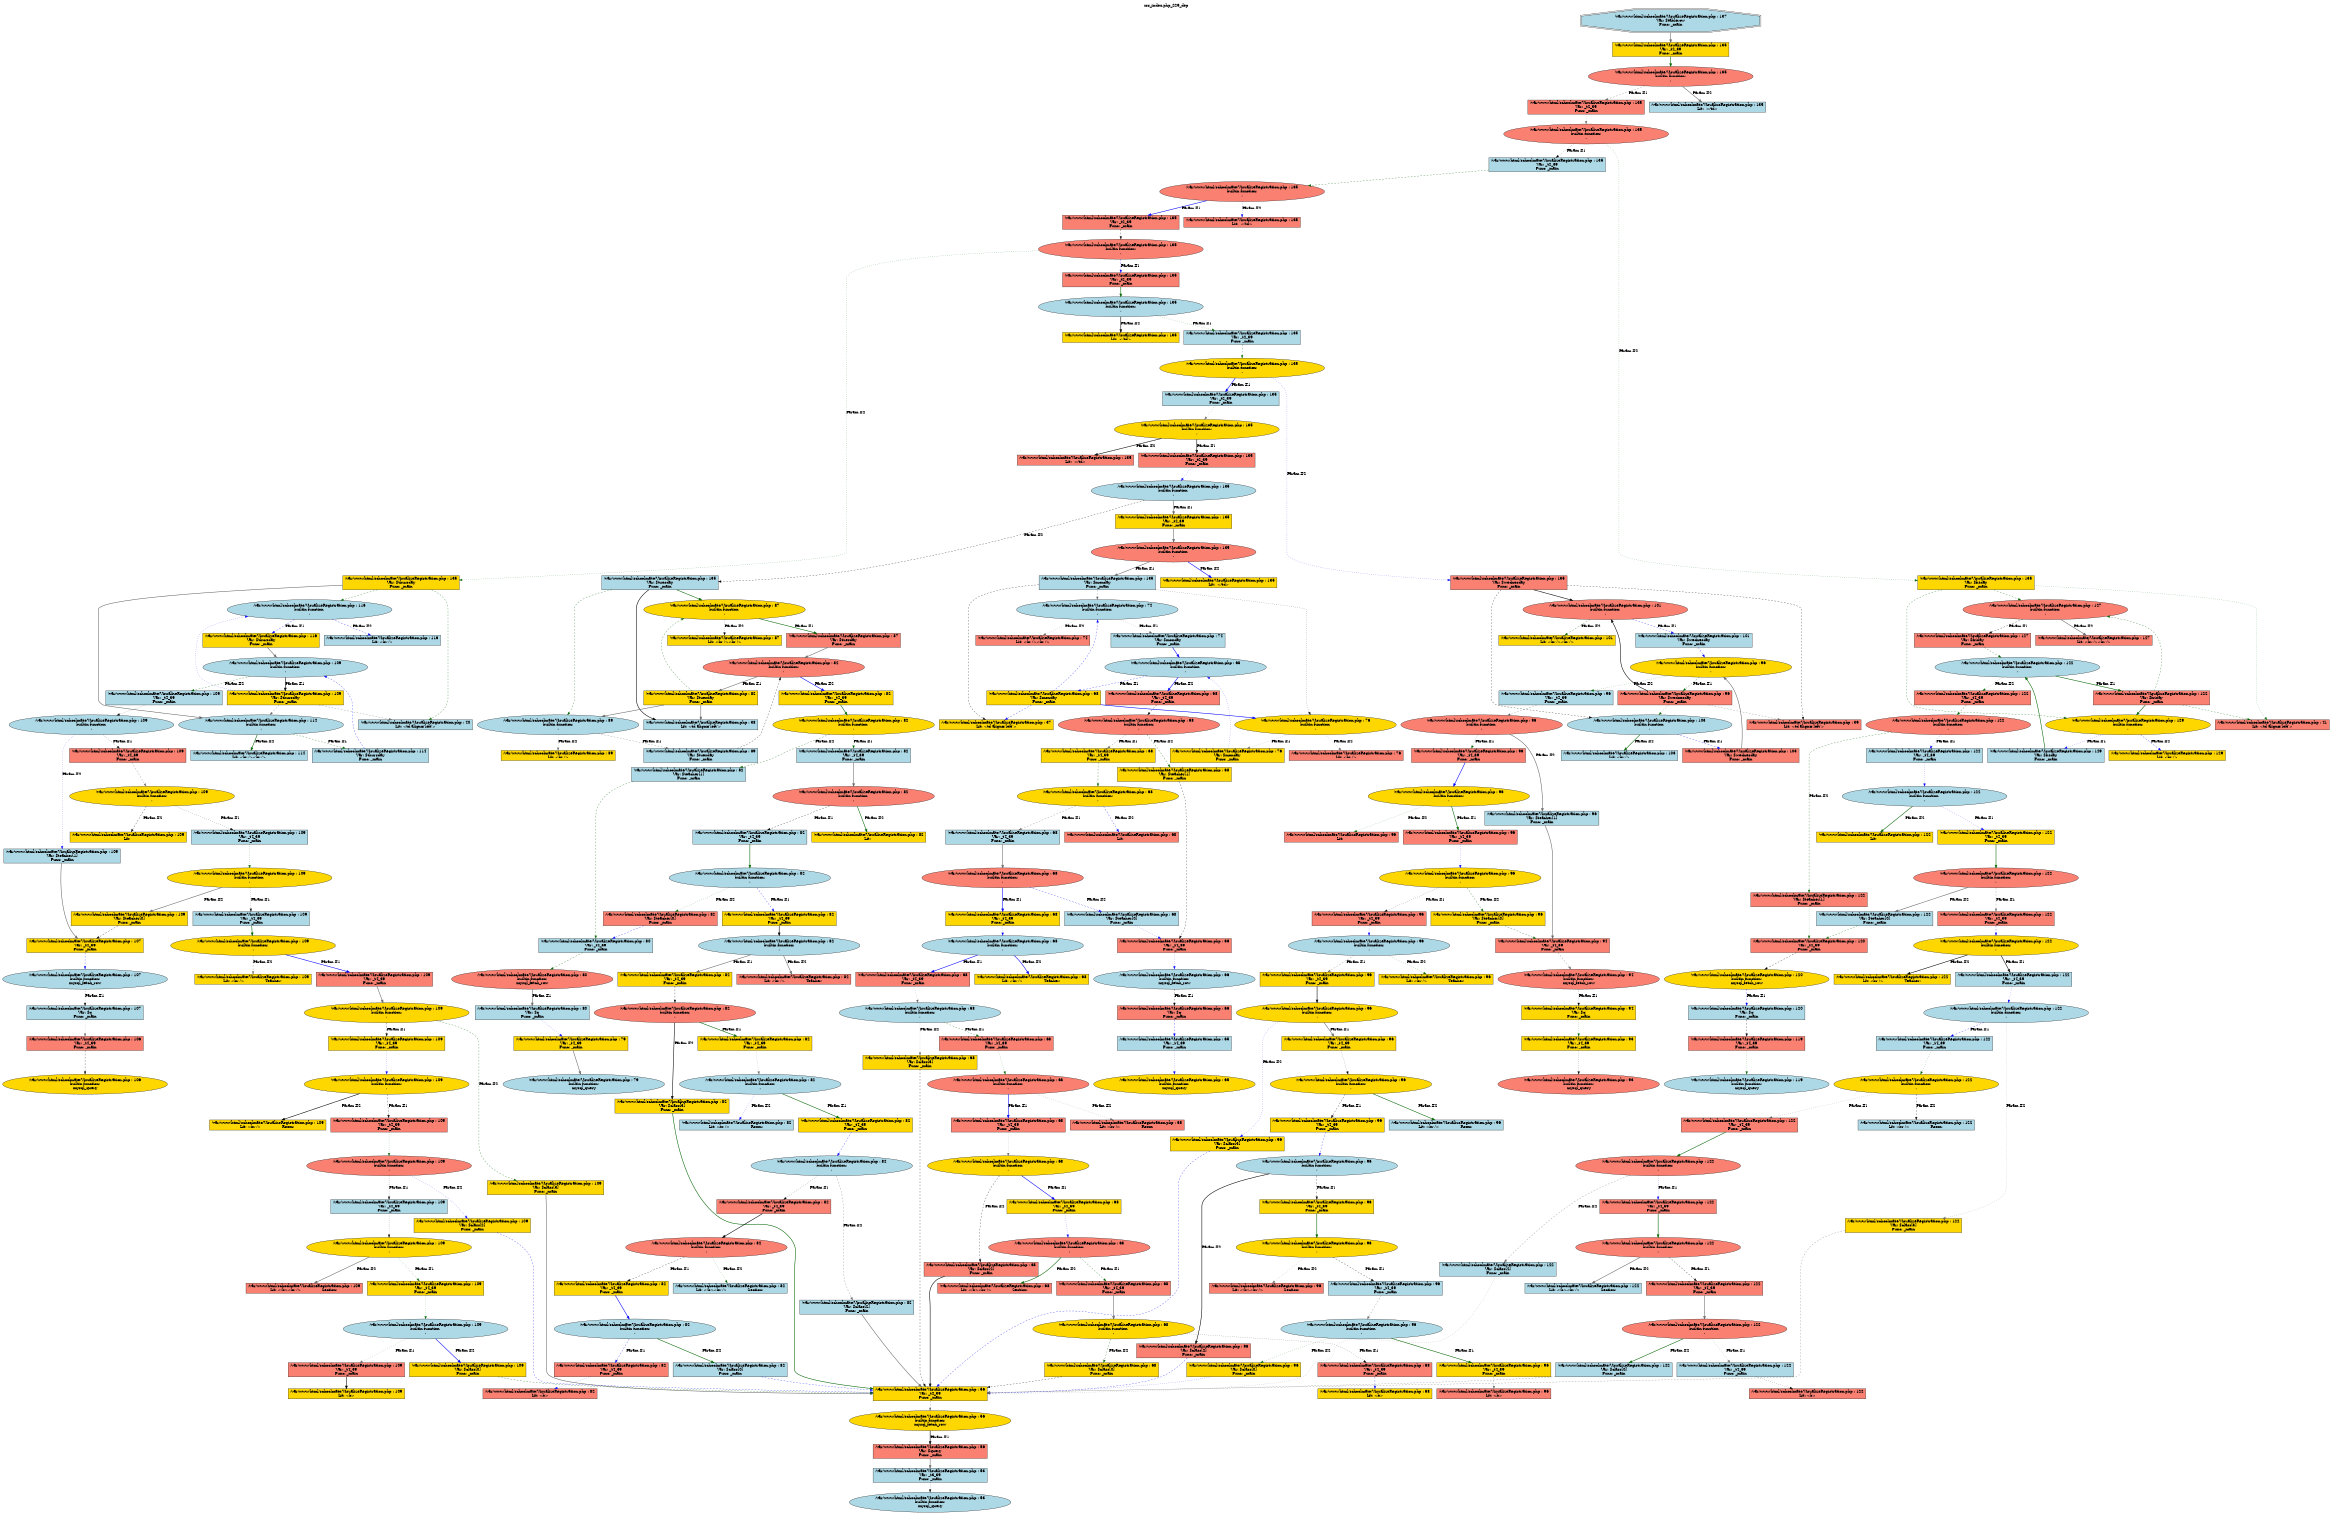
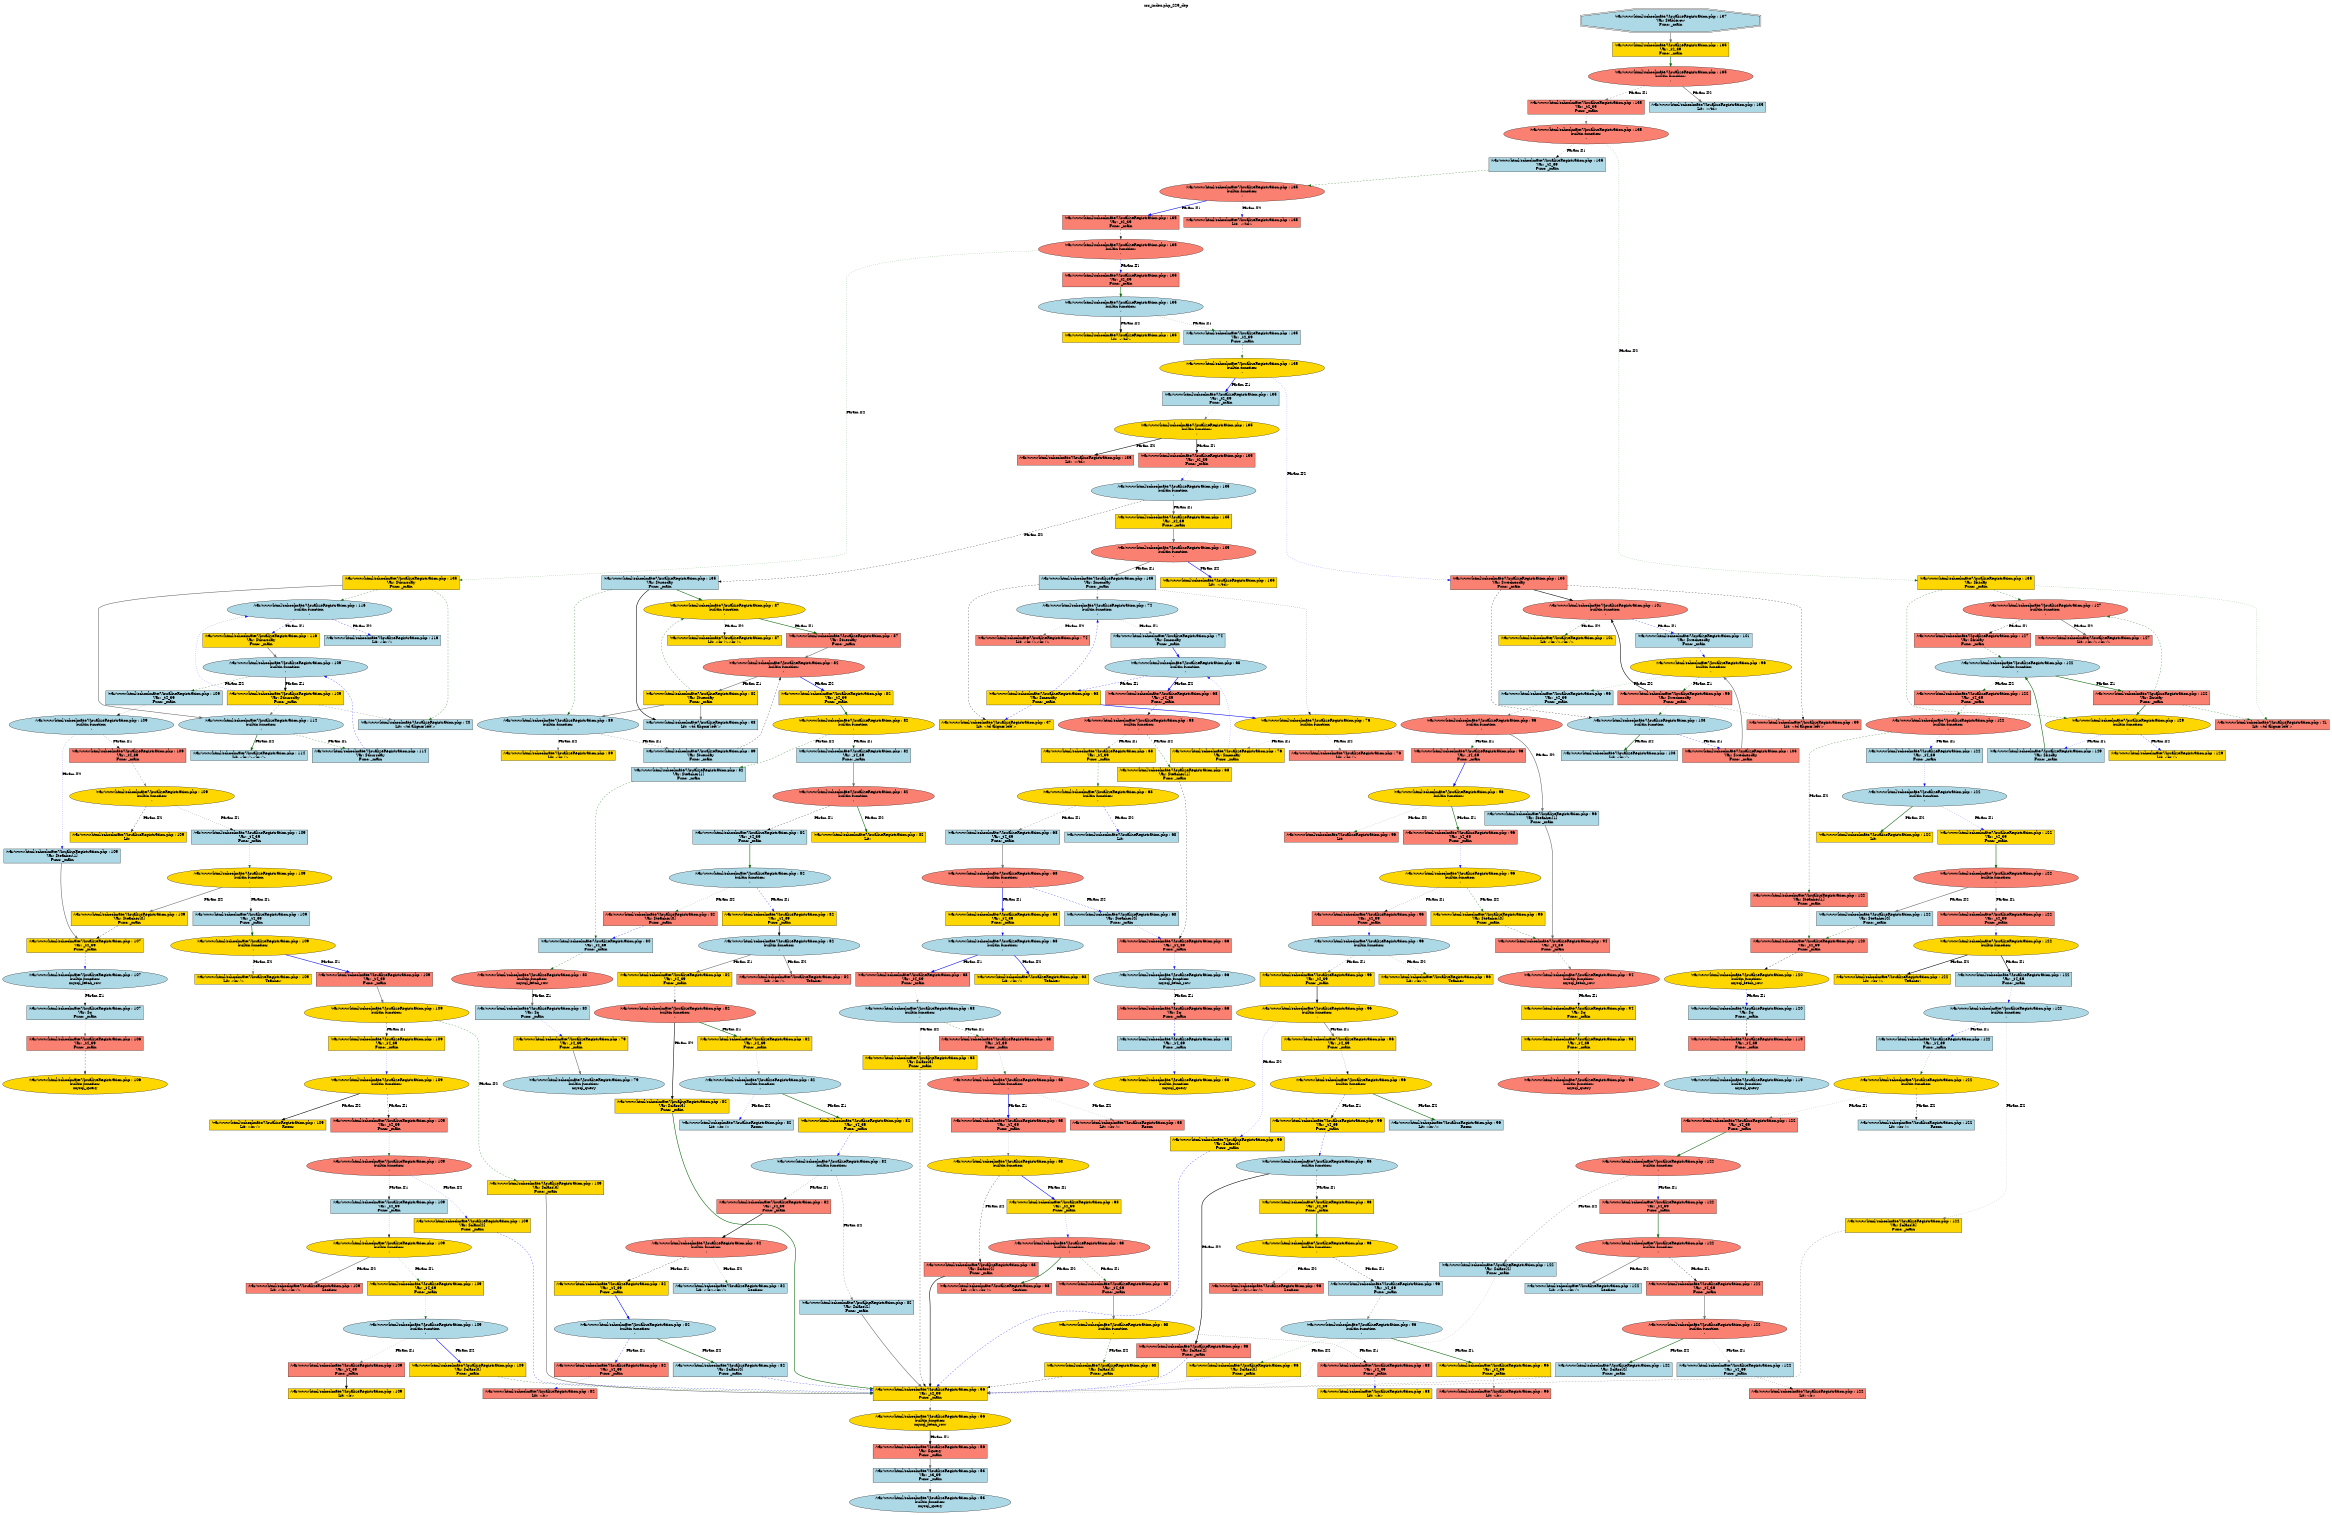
(1122, 837) -> (1122, 837)
